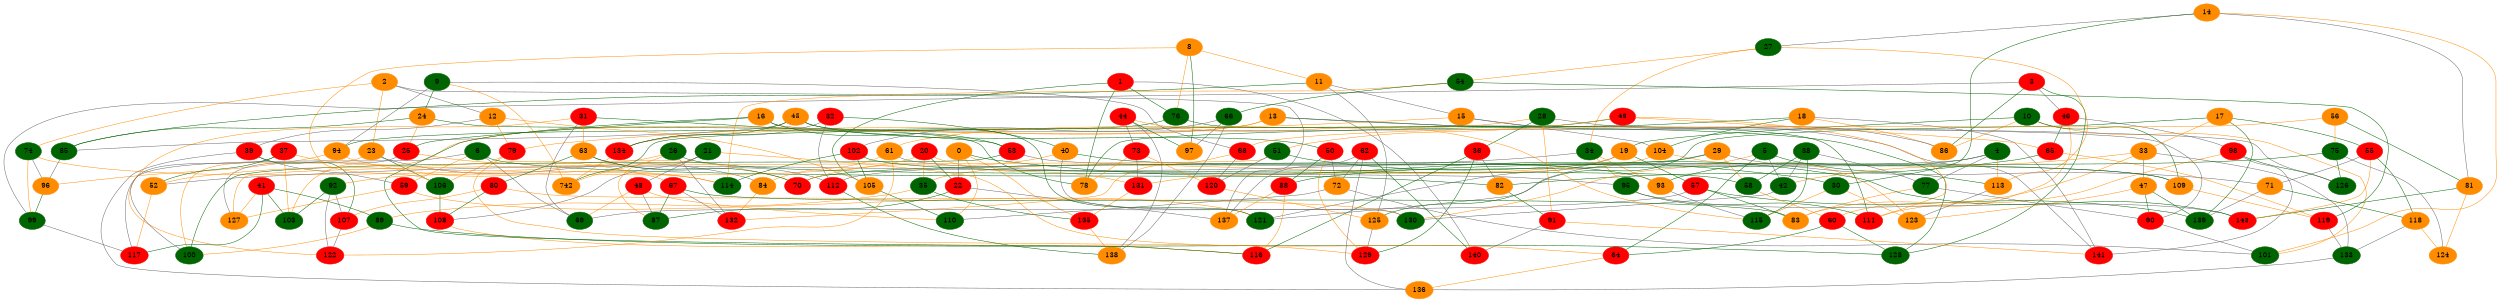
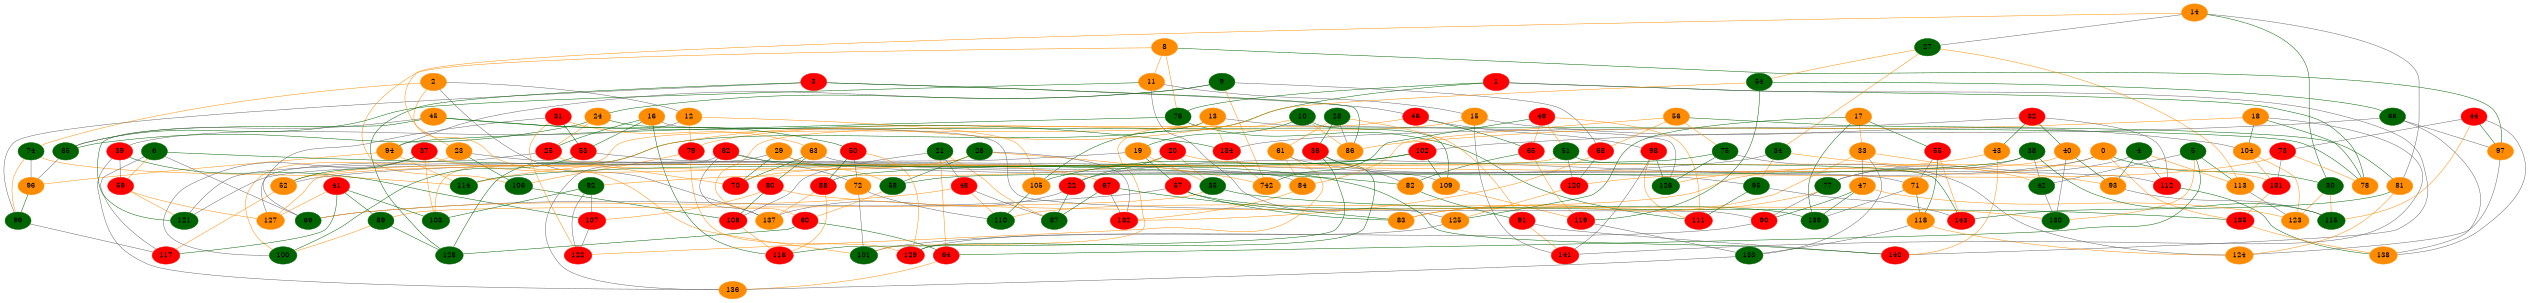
none -> (1466, 135)
none -> (1997, 151)
none -> (2401, 243)
